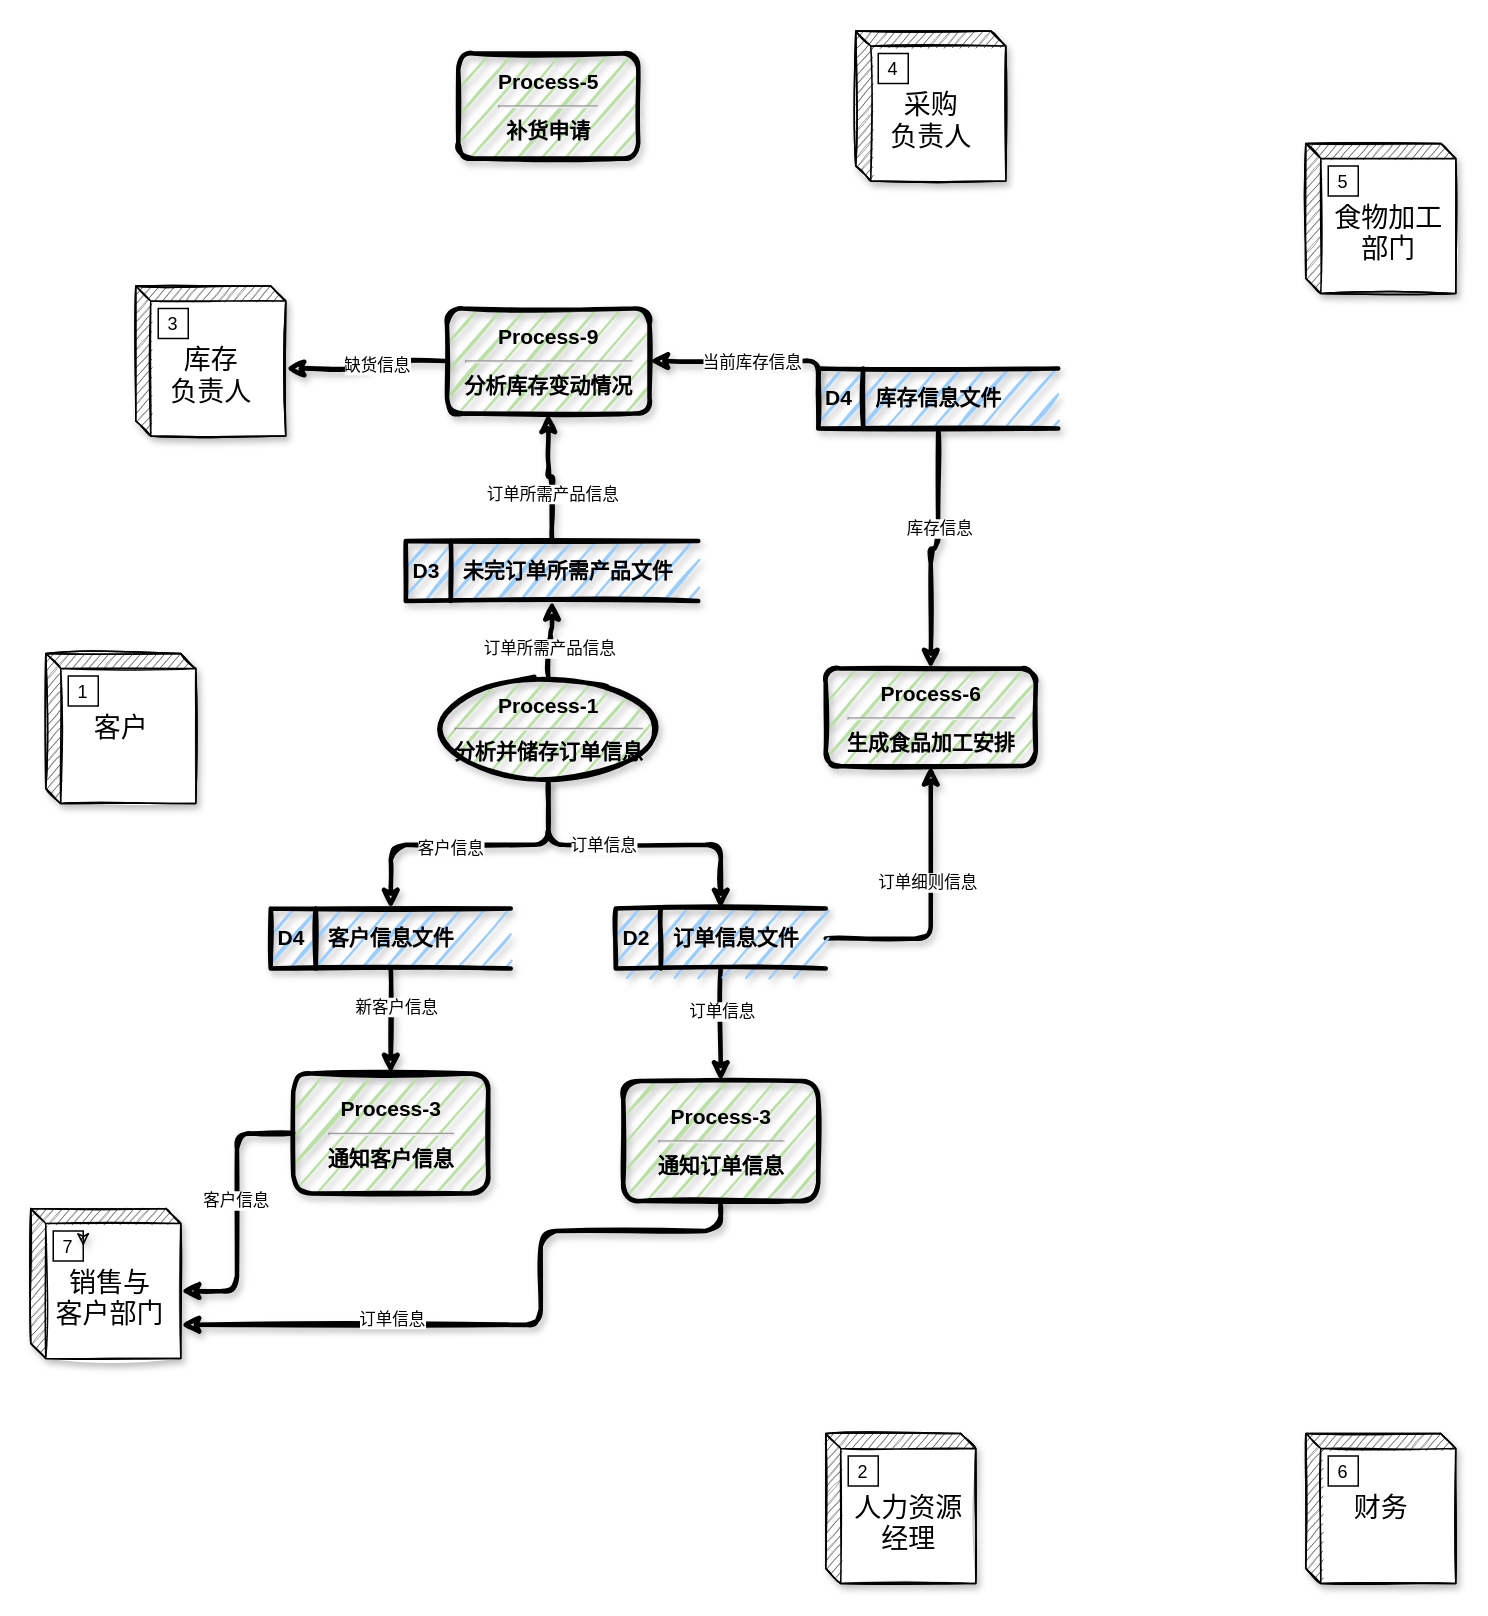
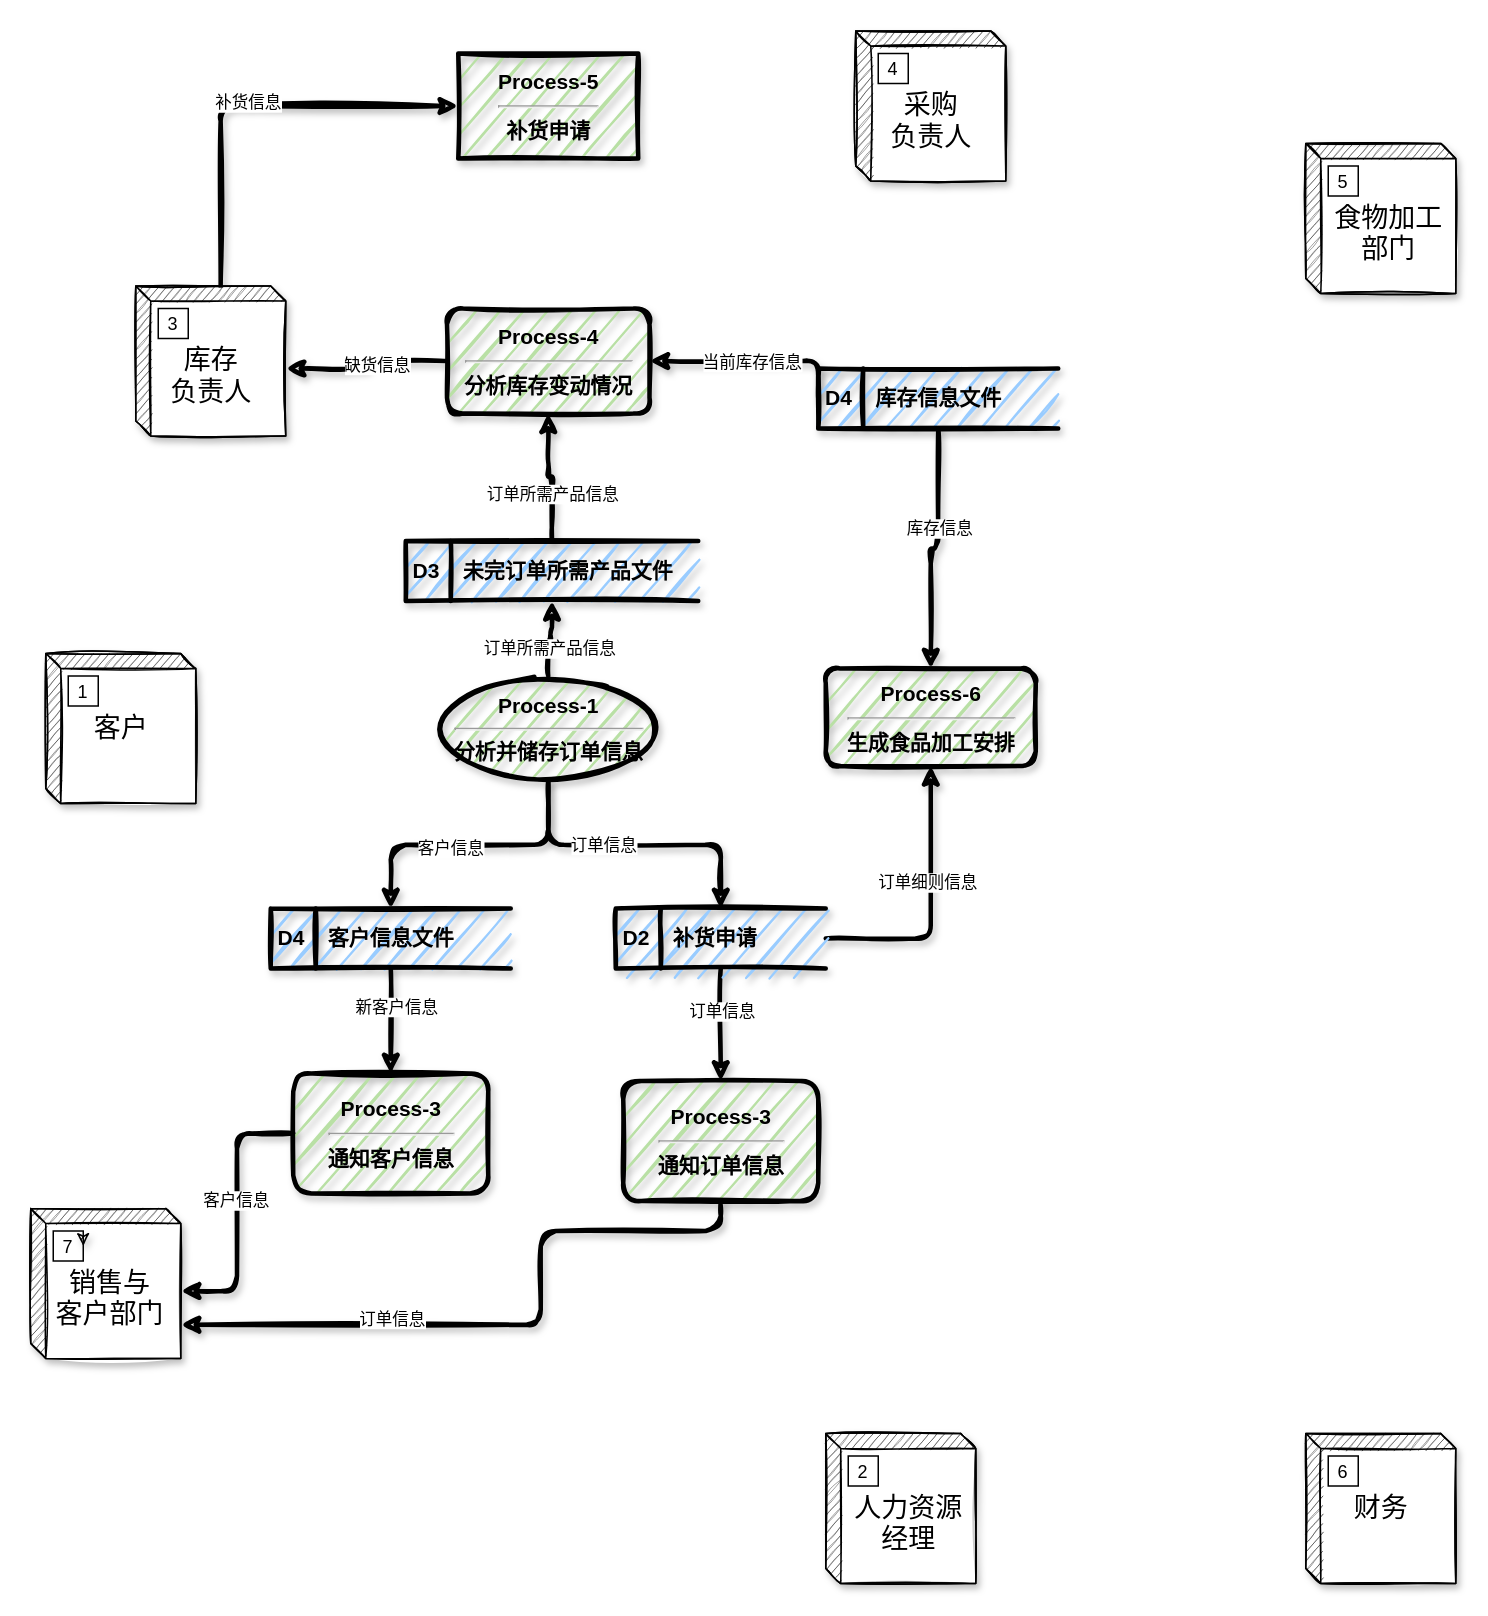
none -> (249, 106)
(548, 106) -> (548, 106)
(549, 361) -> (549, 361)
(703, 938) -> (685, 938)
